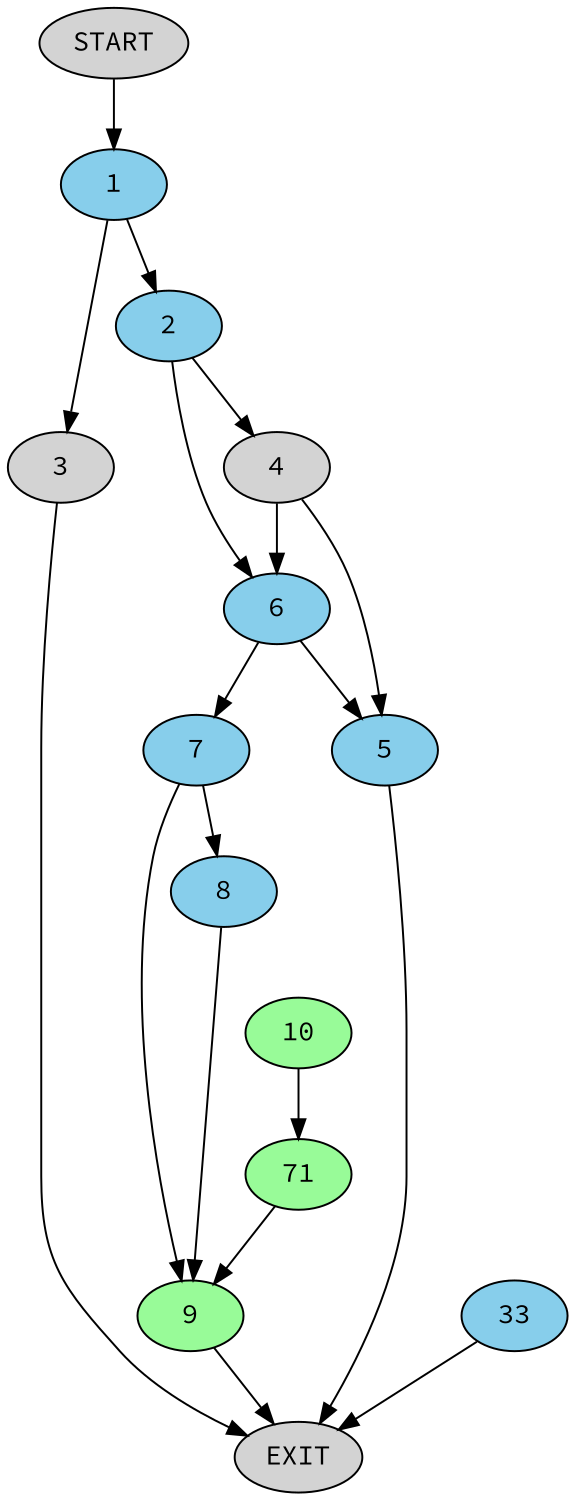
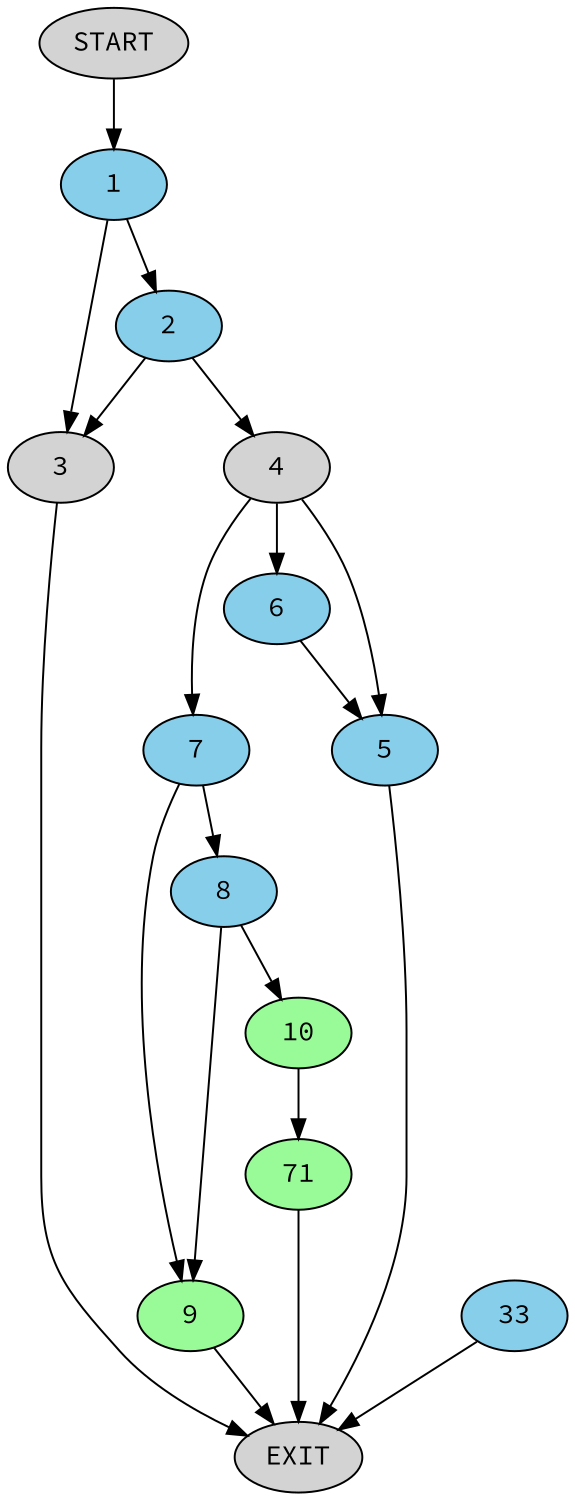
(193, 466) -> (121, 389)
(242, 671) -> (201, 590)
none -> (256, 954)
(251, 1237) -> (299, 1306)
